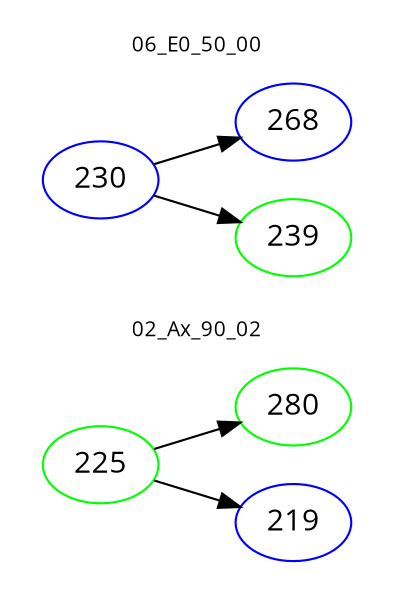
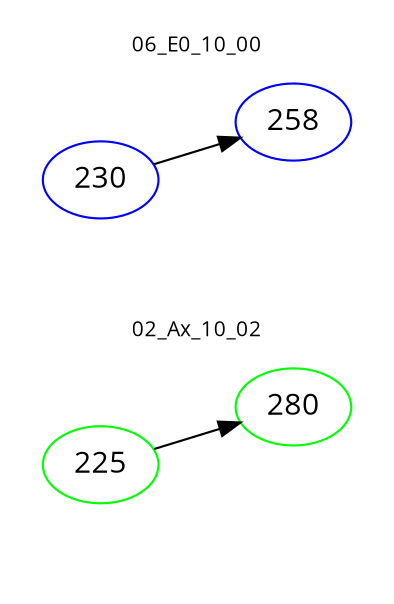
(197, 46) -> (197, 46)
(293, 122) -> (293, 122)
(293, 238) -> none
(197, 331) -> (197, 331)
(293, 523) -> none
